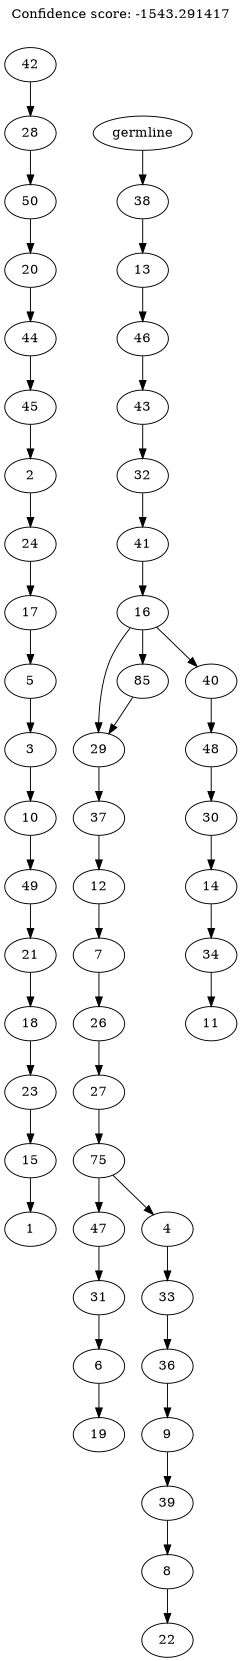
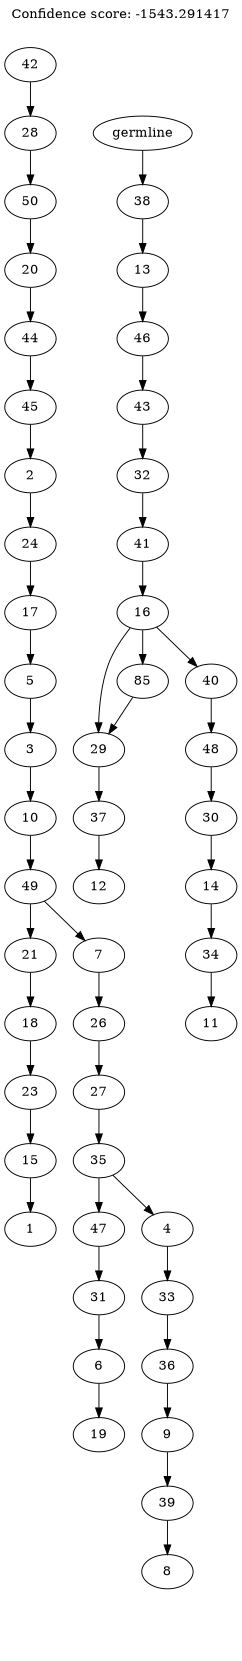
(99, 916) -> (61, 918)
(99, 1161) -> (99, 1161)
(167, 1640) -> none
